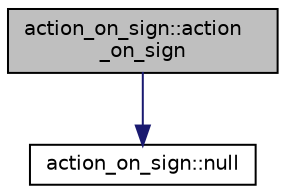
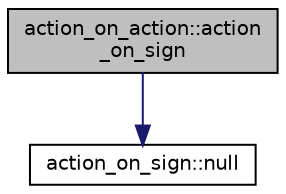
(143, 41) -> (143, 41)
